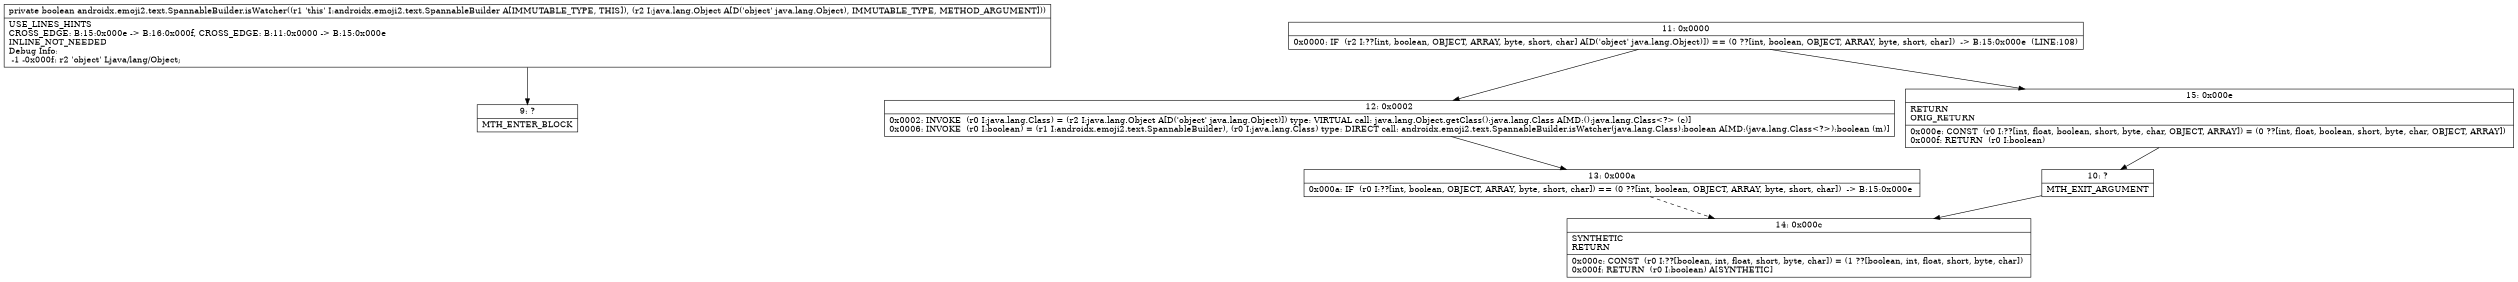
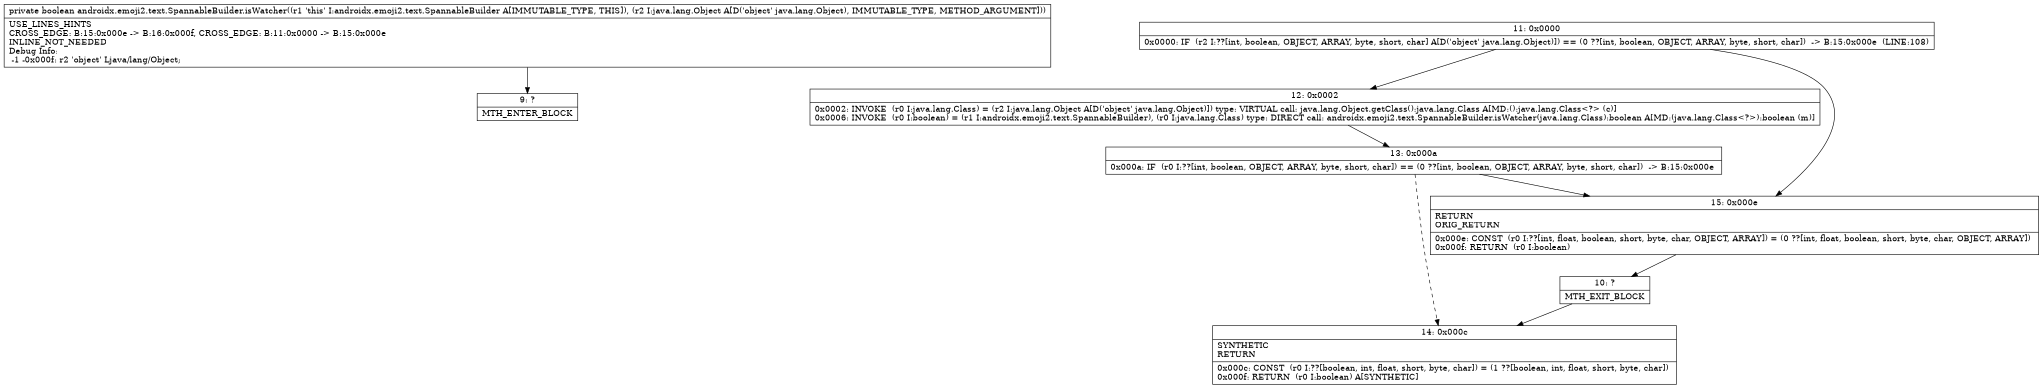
none -> (1532, 185)
(2098, 190) -> (1605, 297)
